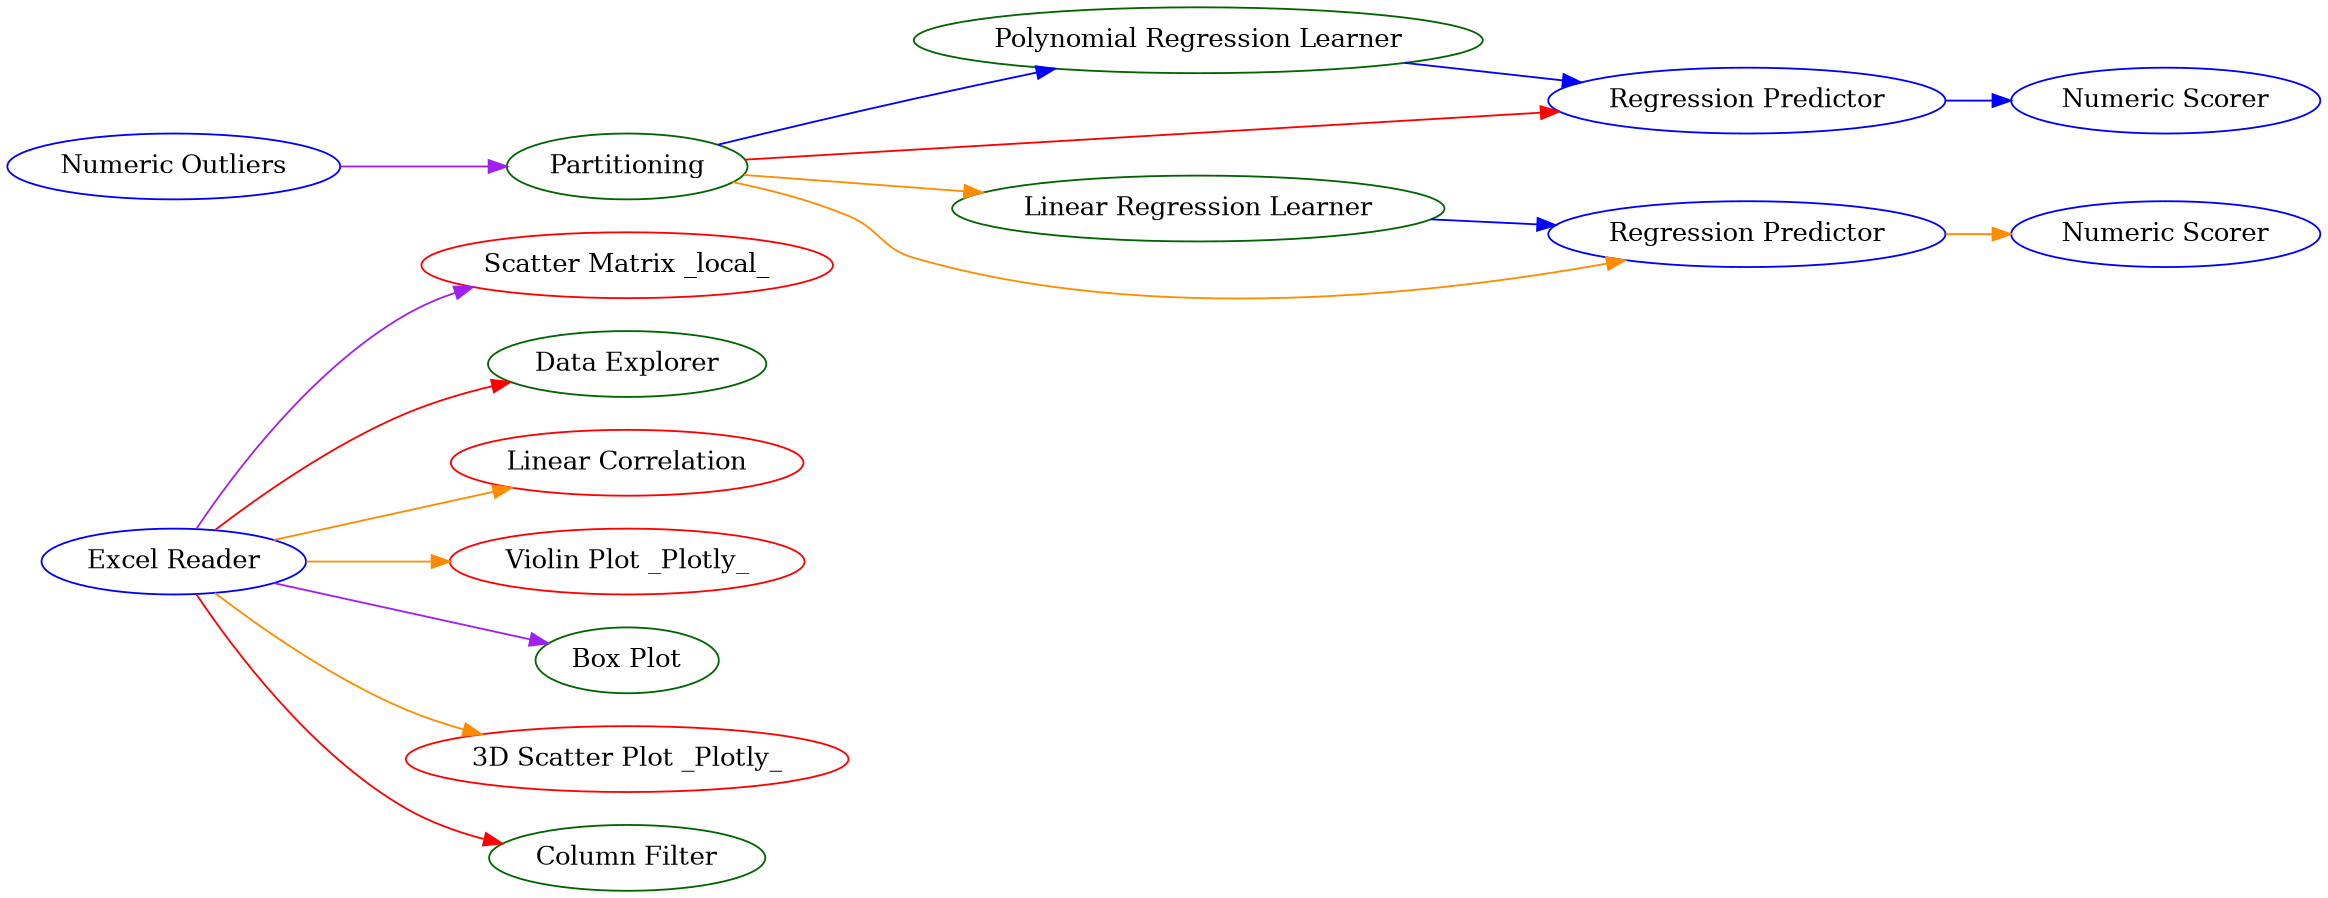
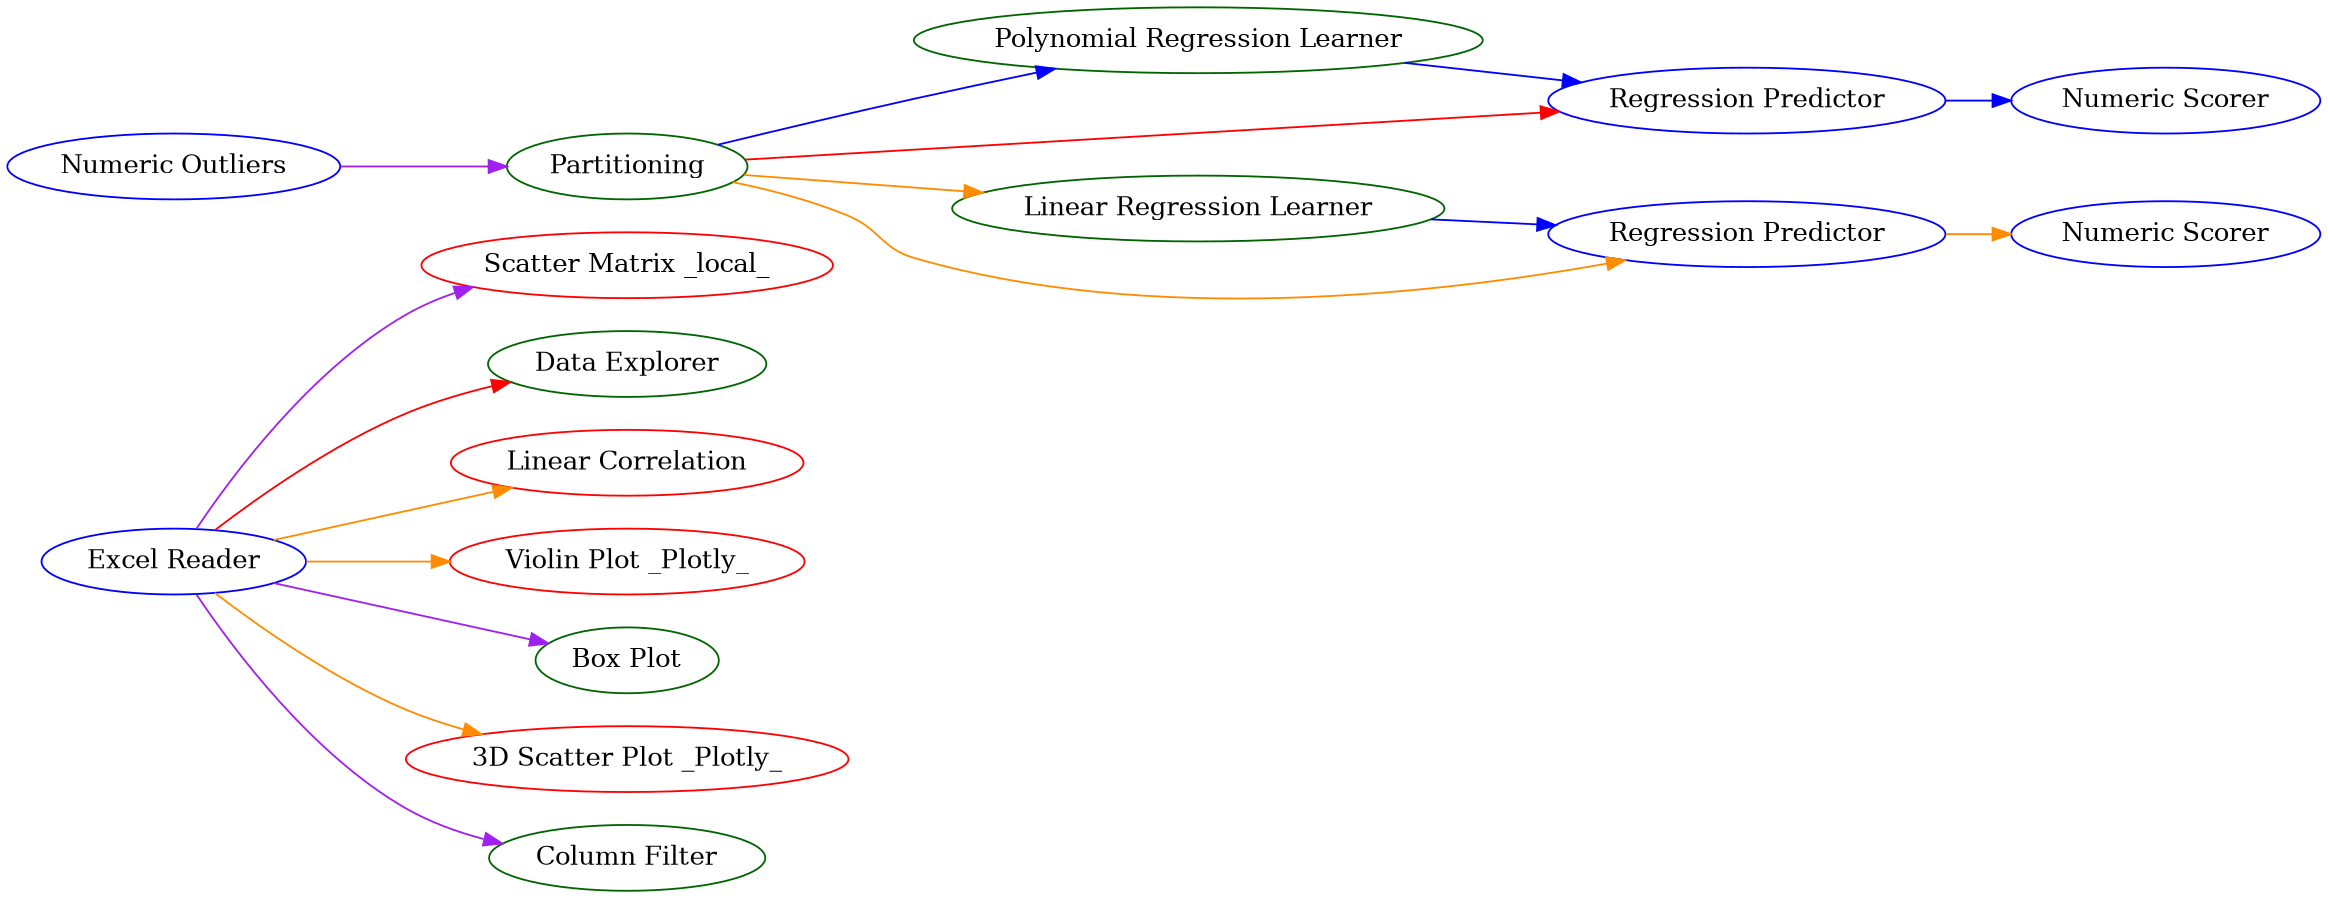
(320, 742) -> (320, 742)
